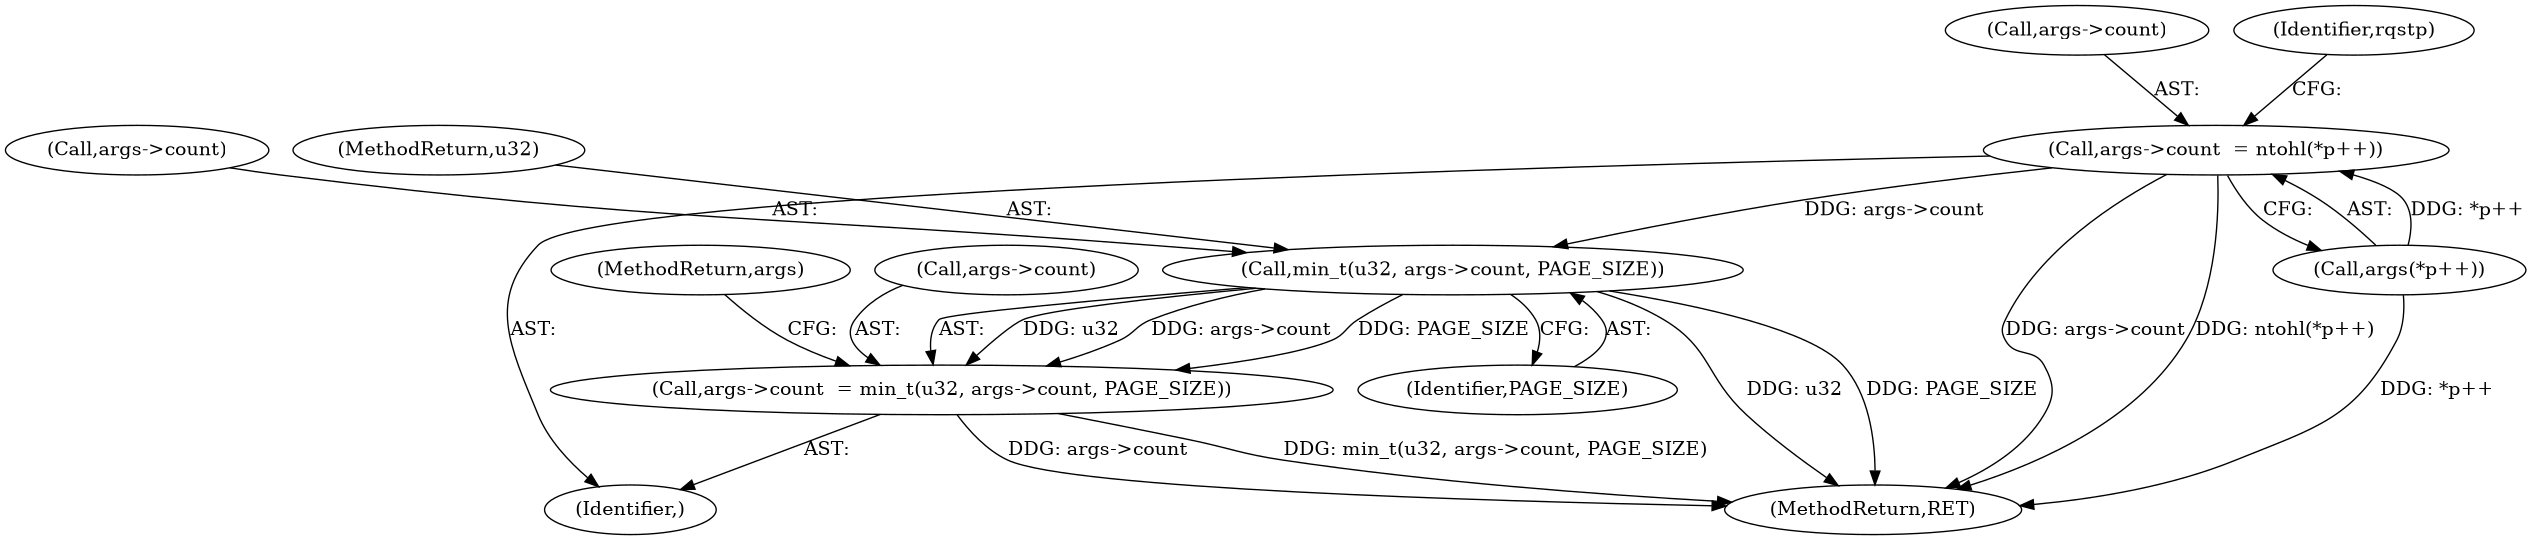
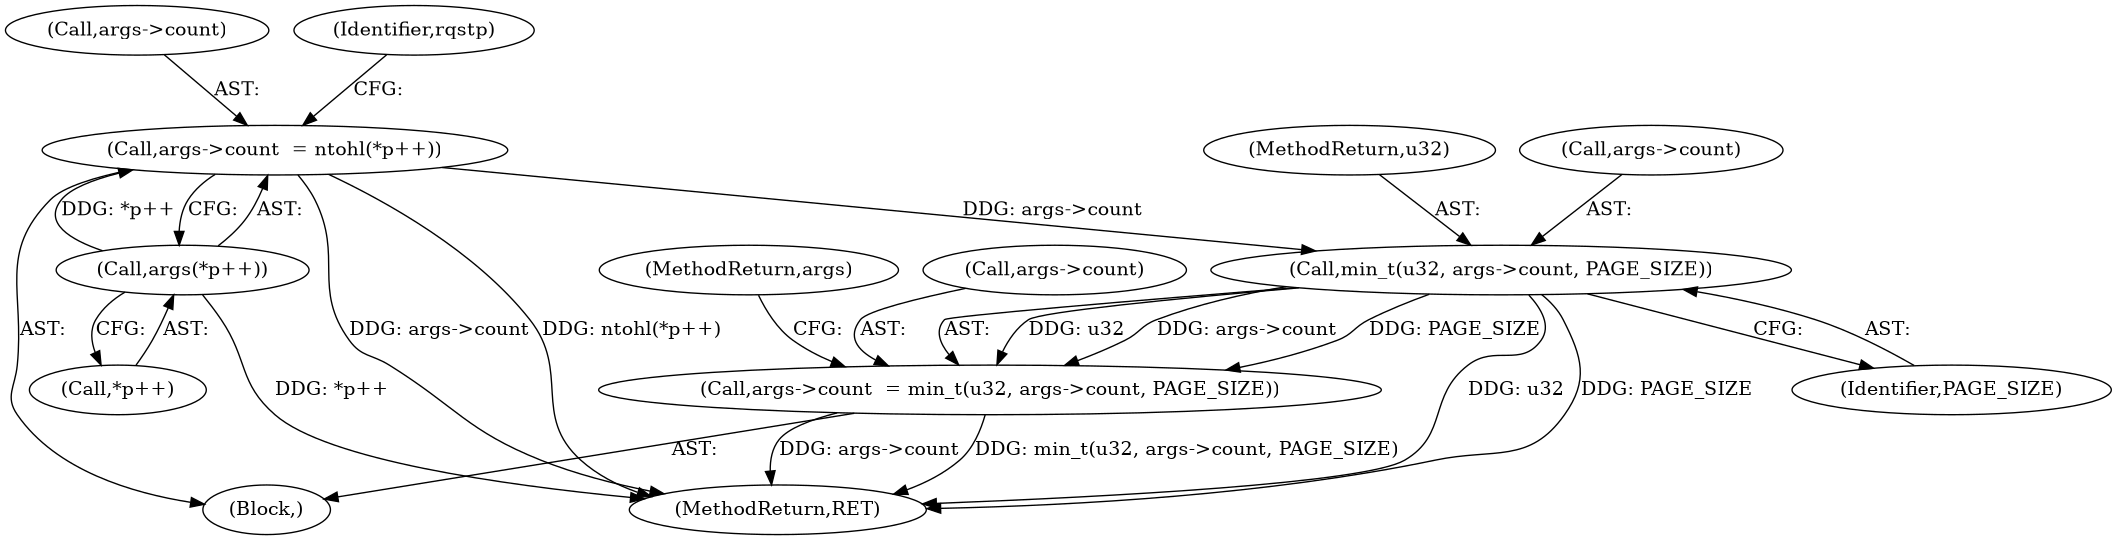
none -> (118, 390)
(630, 510) -> (267, 510)
